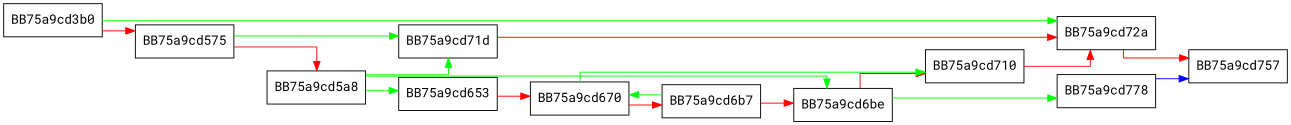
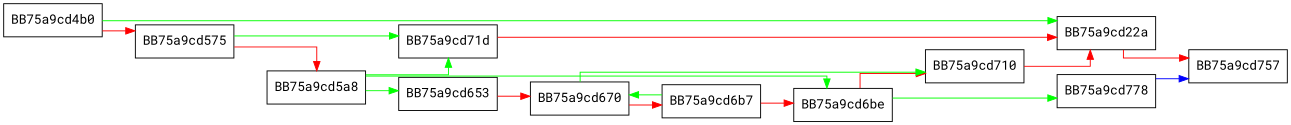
(53, 20) -> (53, 20)
(1106, 33) -> (1106, 33)
